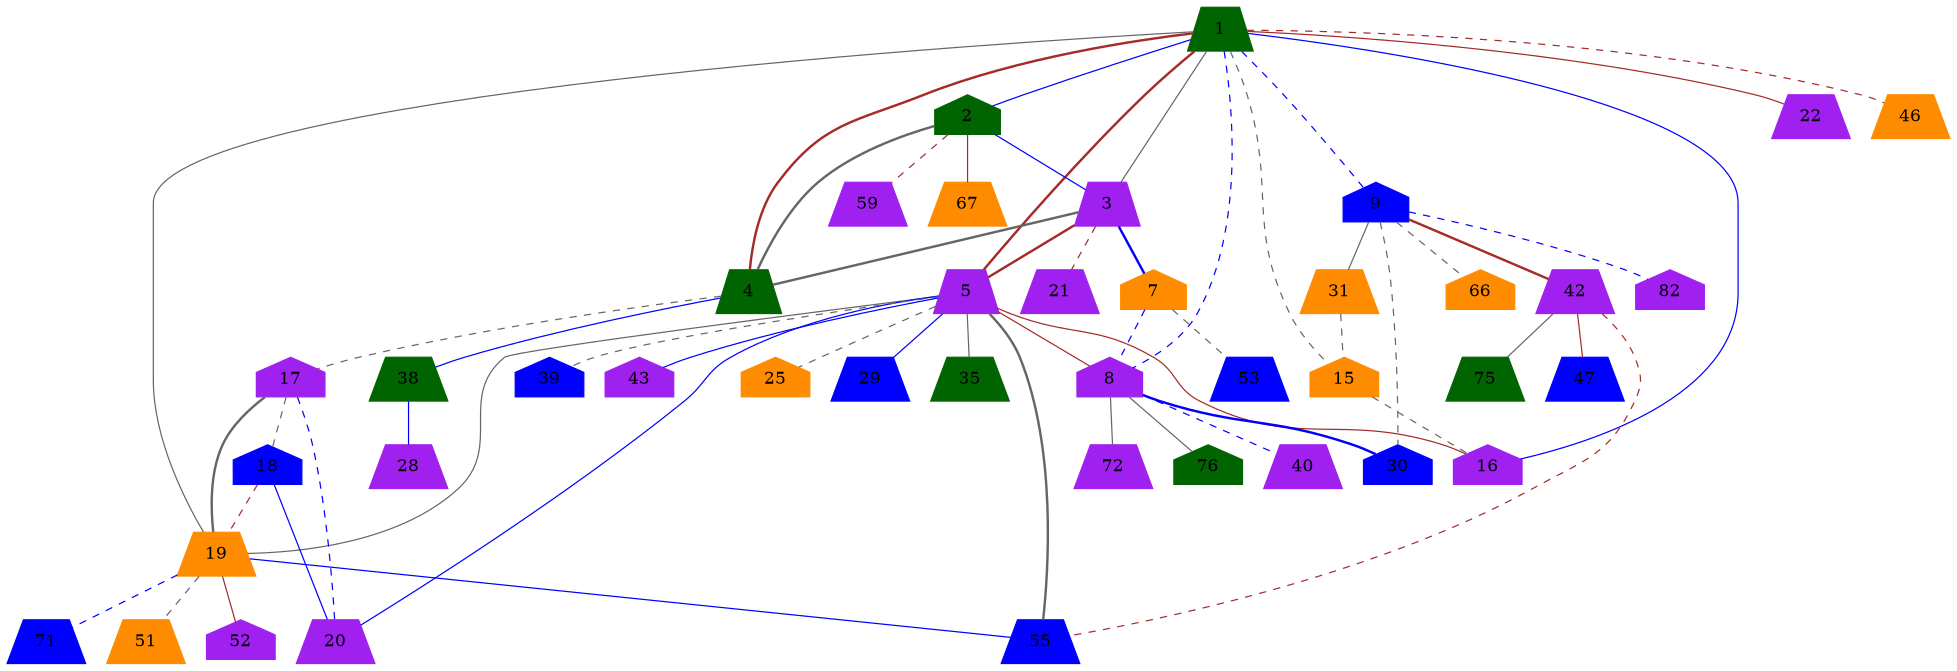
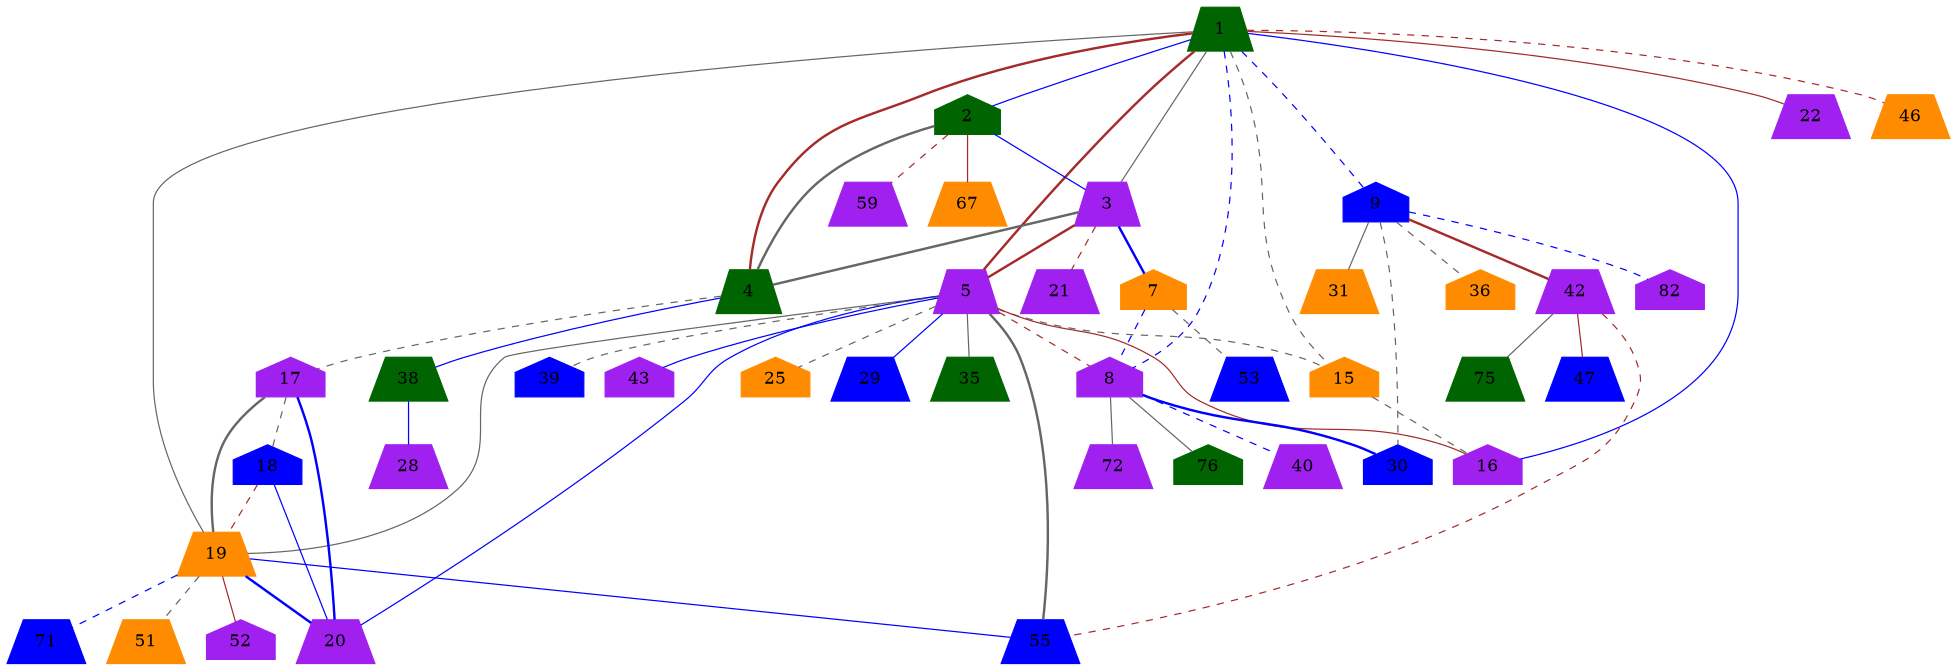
(1480, 292) -> (1480, 292)
(1342, 336) -> (1161, 336)
(1045, 339) -> (1045, 339)
(324, 507) -> (324, 507)
none -> (278, 600)
